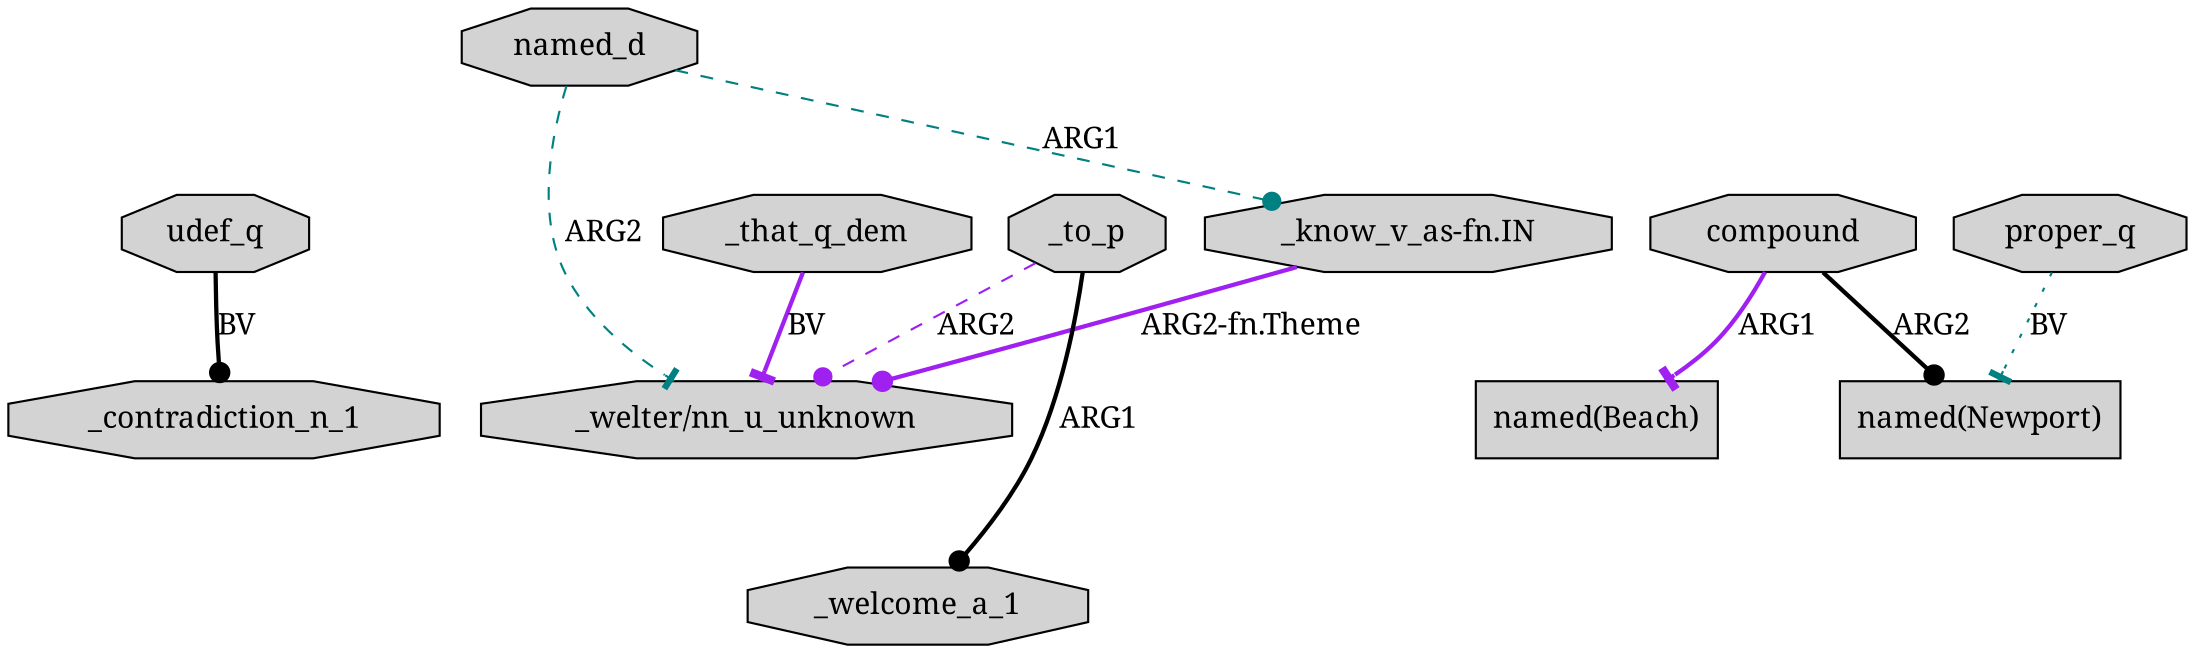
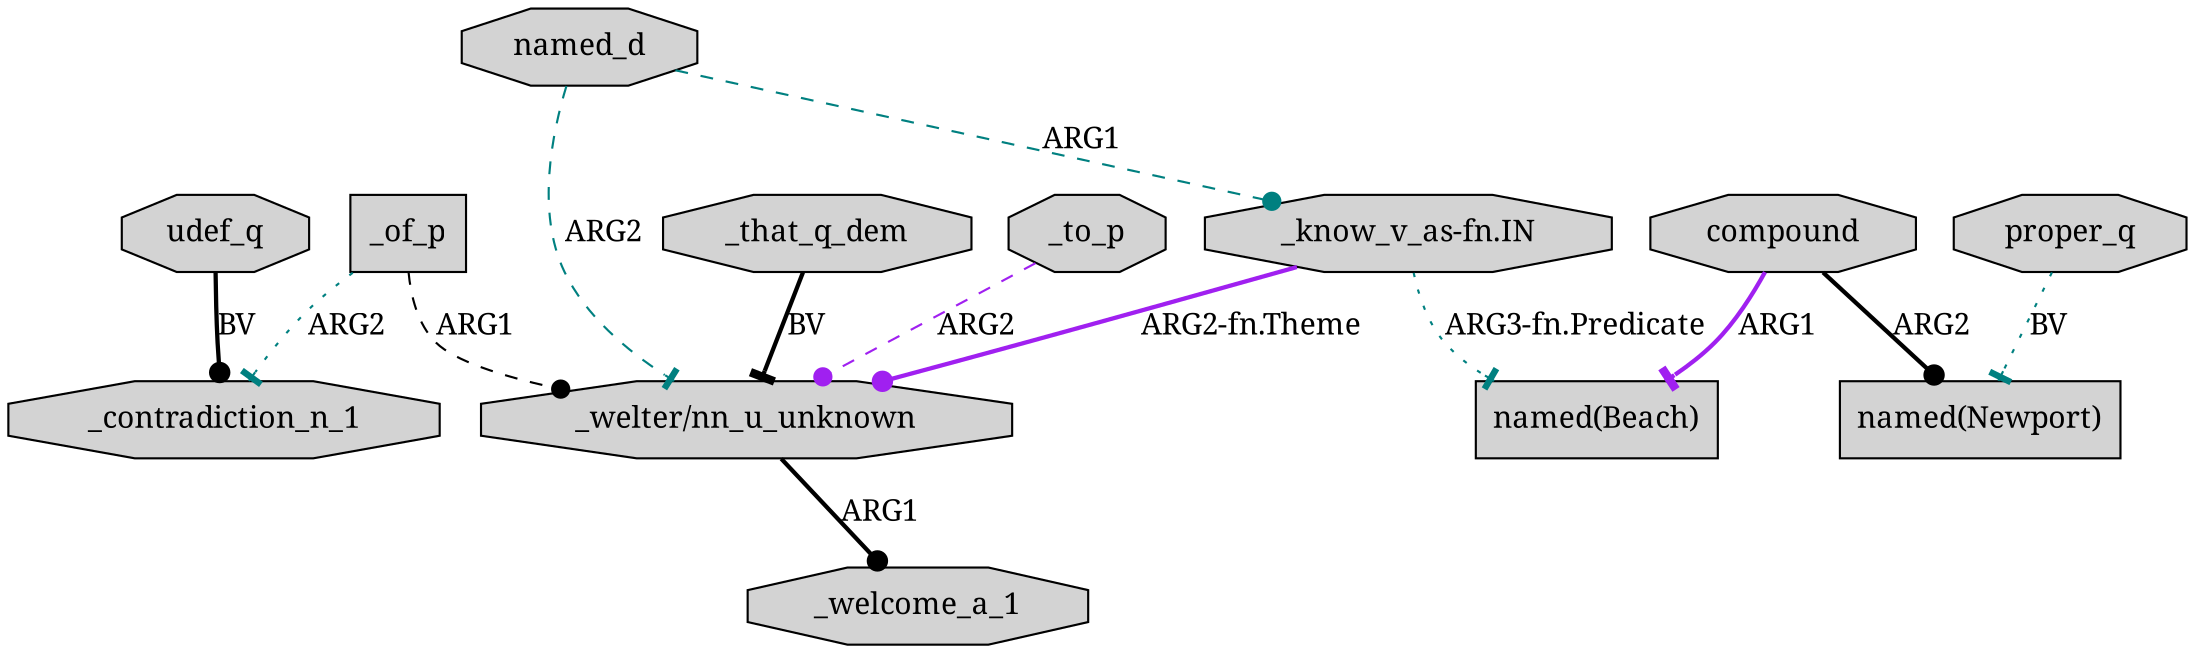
none -> (408, 233)
(784, 322) -> (784, 322)
none -> (1437, 333)
(1046, 423) -> (826, 506)
